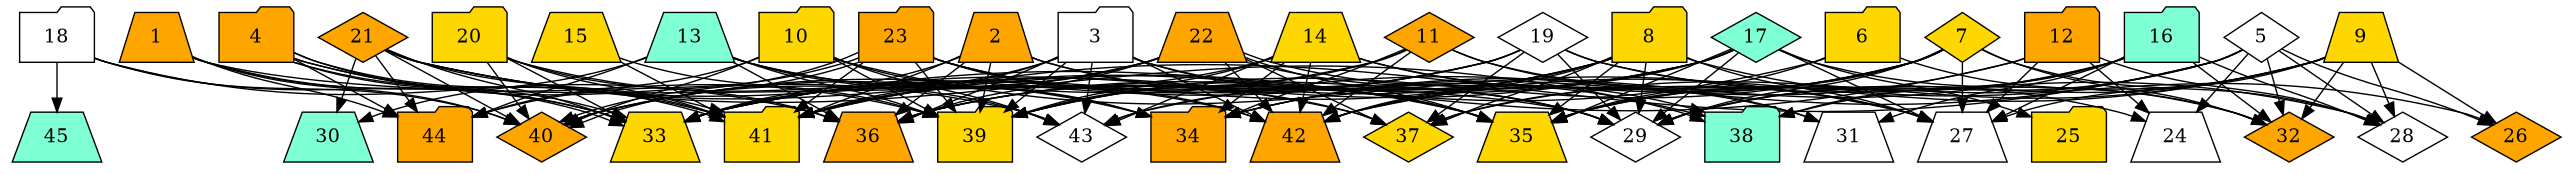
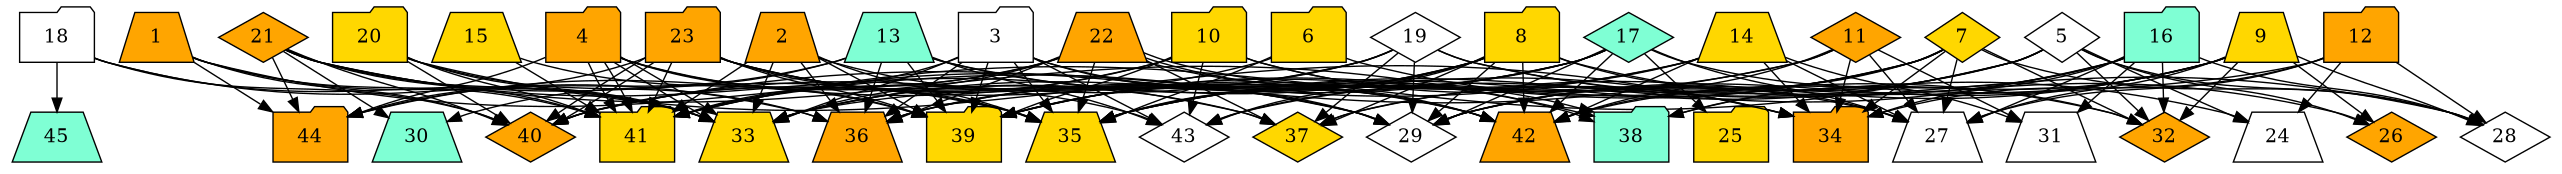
none -> (824, 89)
